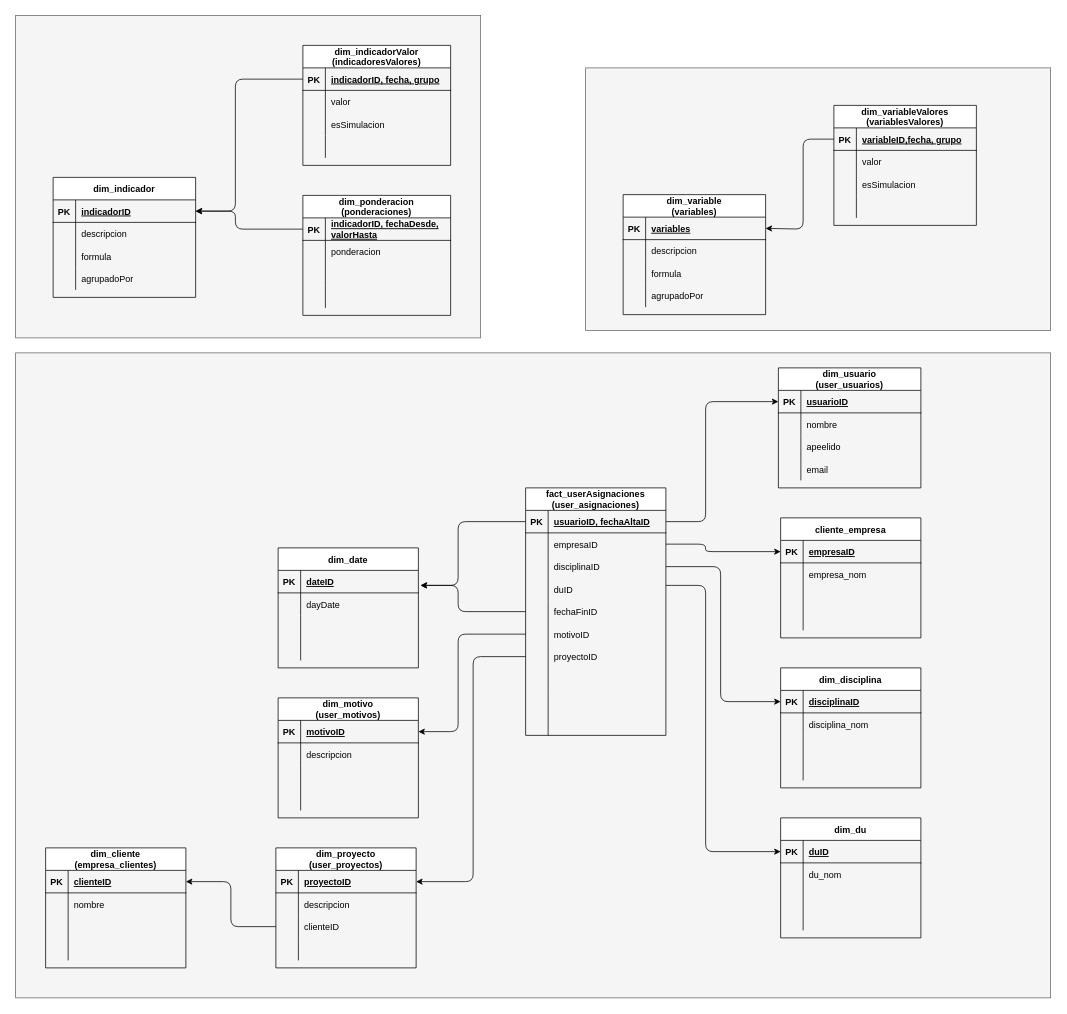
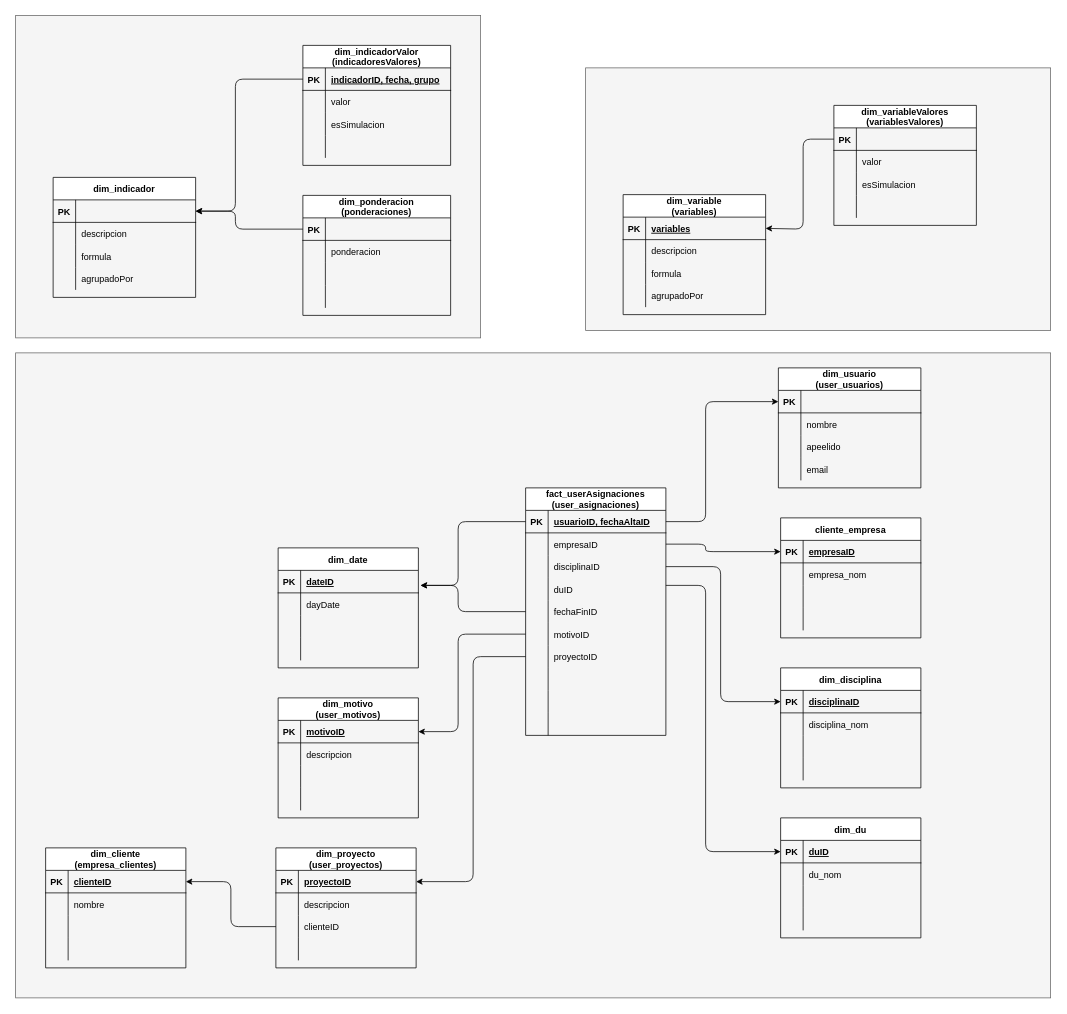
(916, 139) -> none
(135, 211) -> none
(388, 229) -> none
(861, 402) -> none
